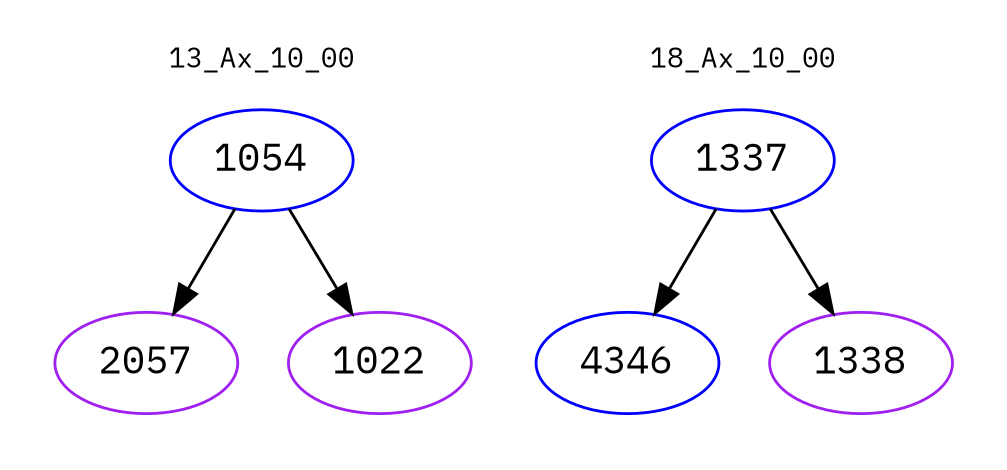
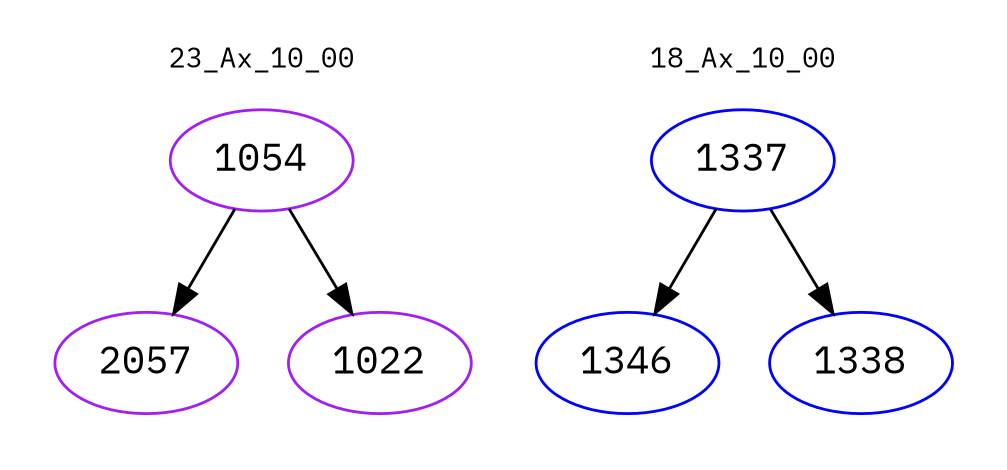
(263, 60) -> (263, 60)
(262, 160) -> (262, 160)
(627, 363) -> (627, 363)
(861, 363) -> (861, 363)
